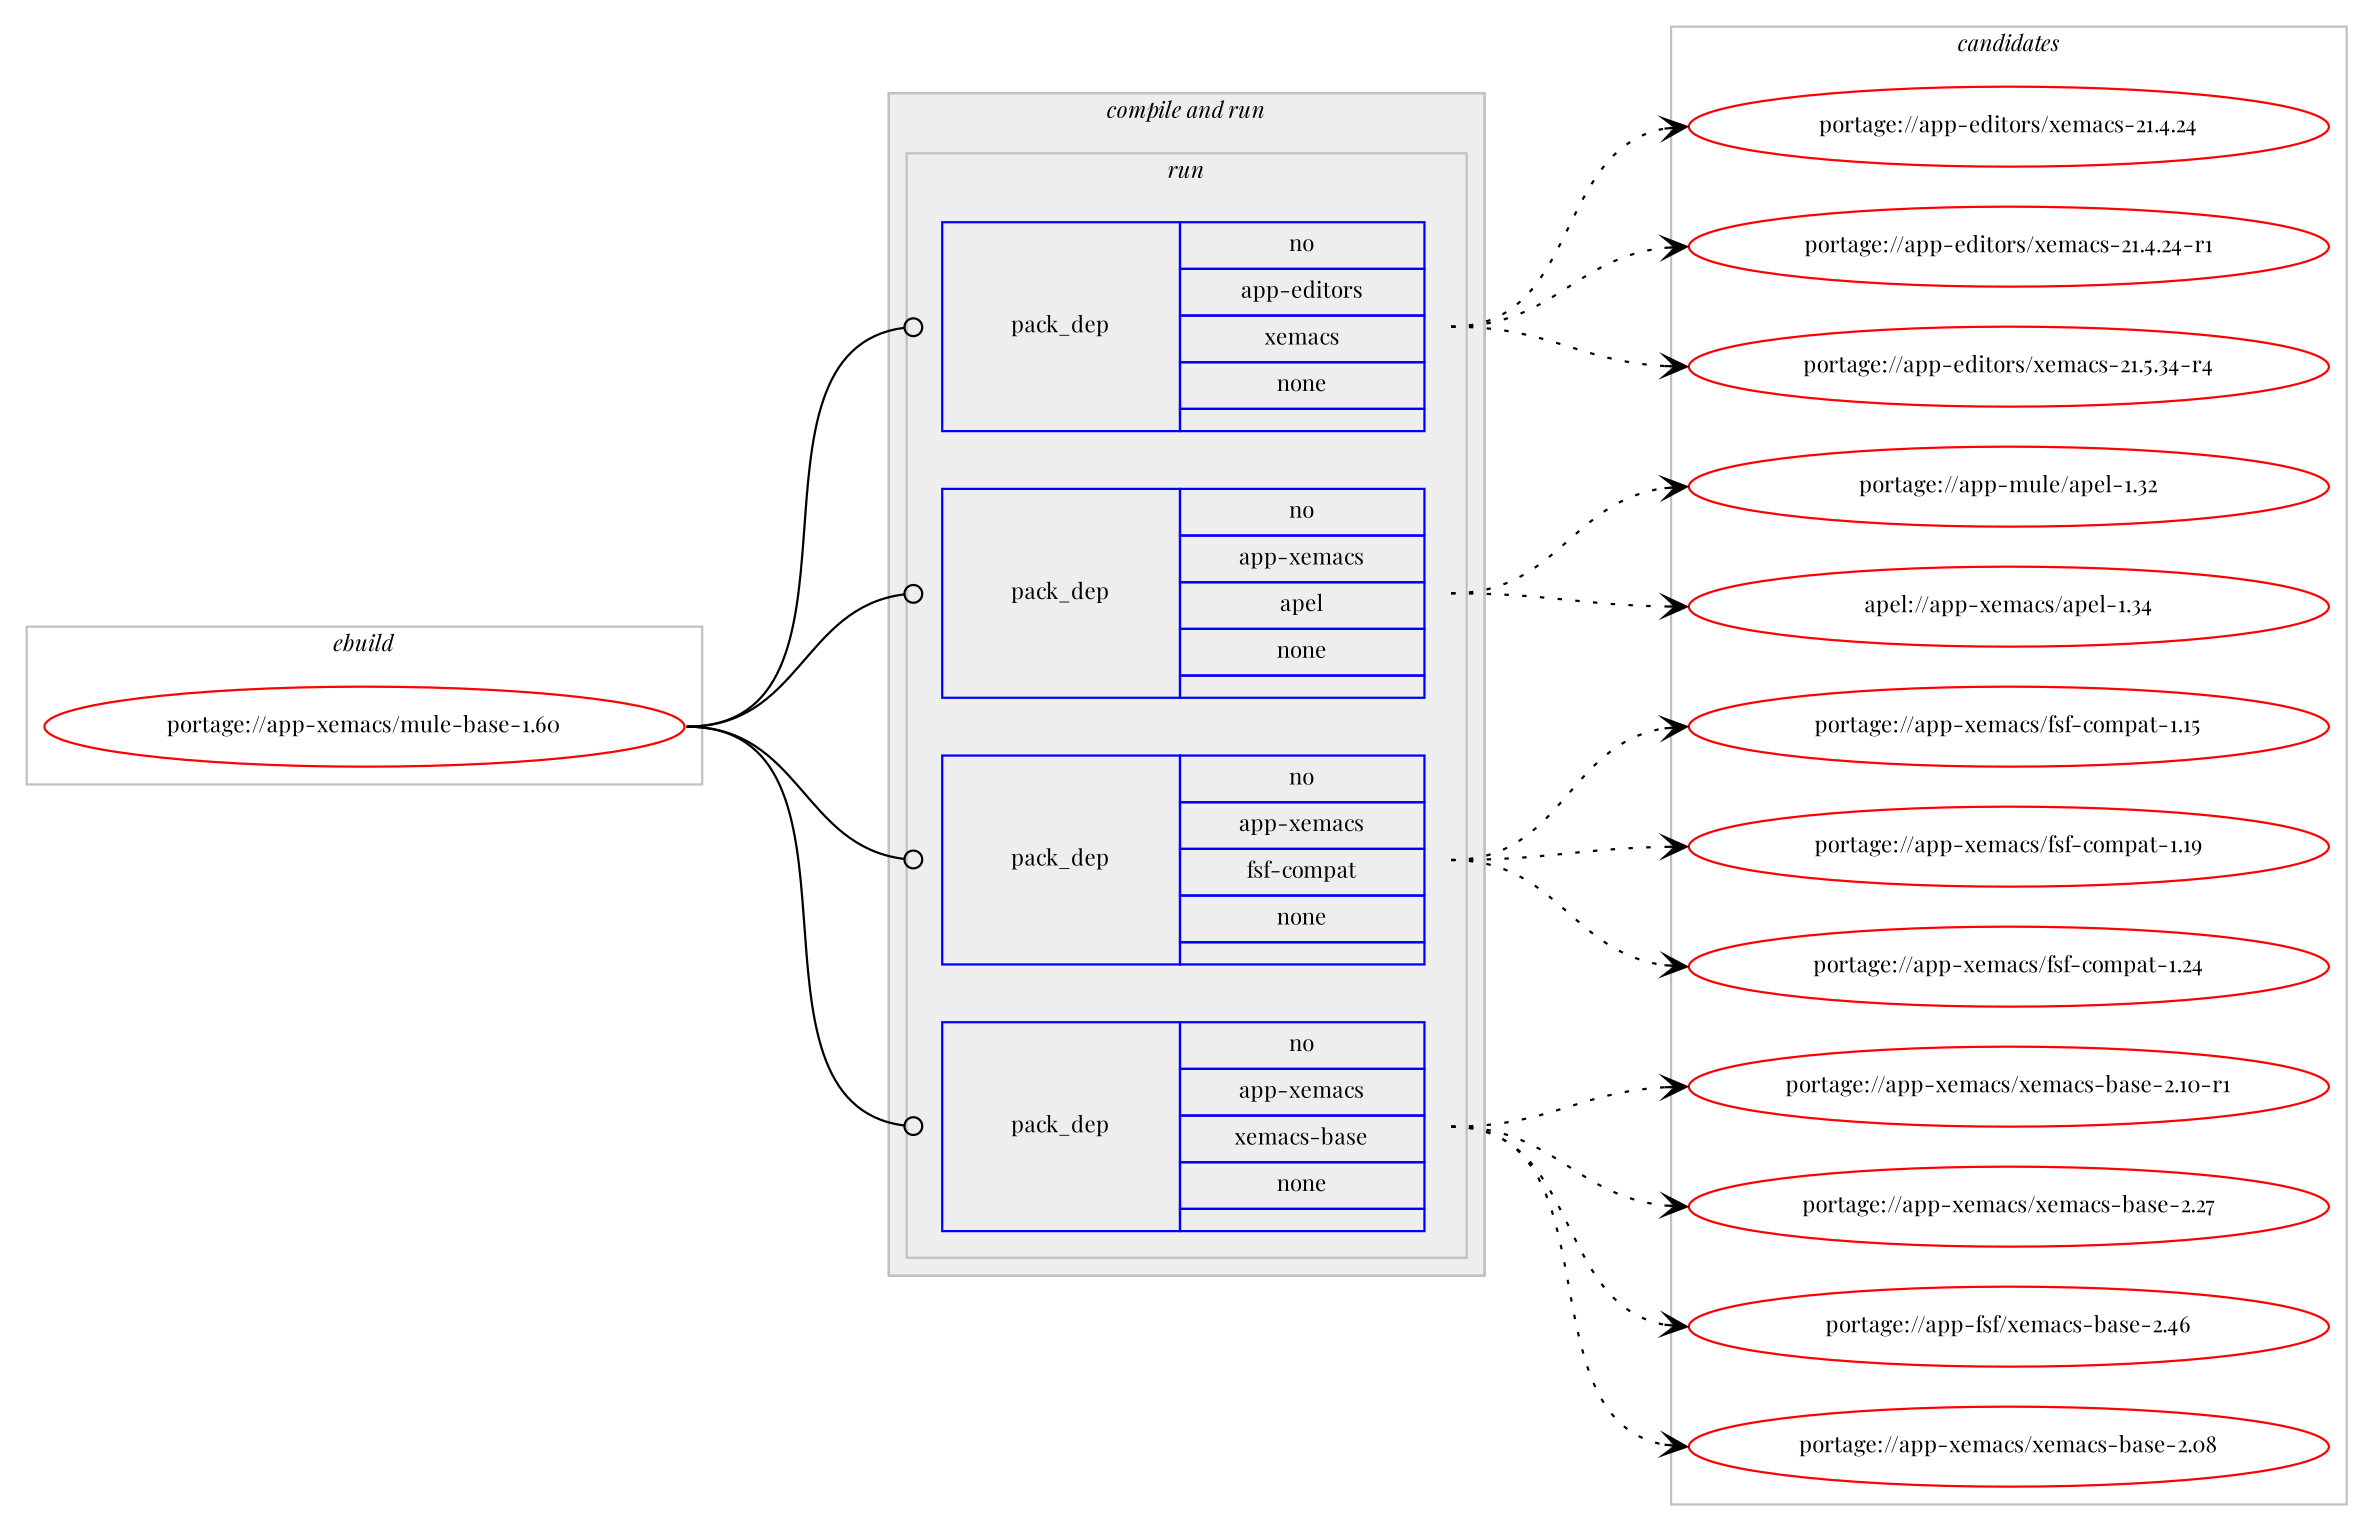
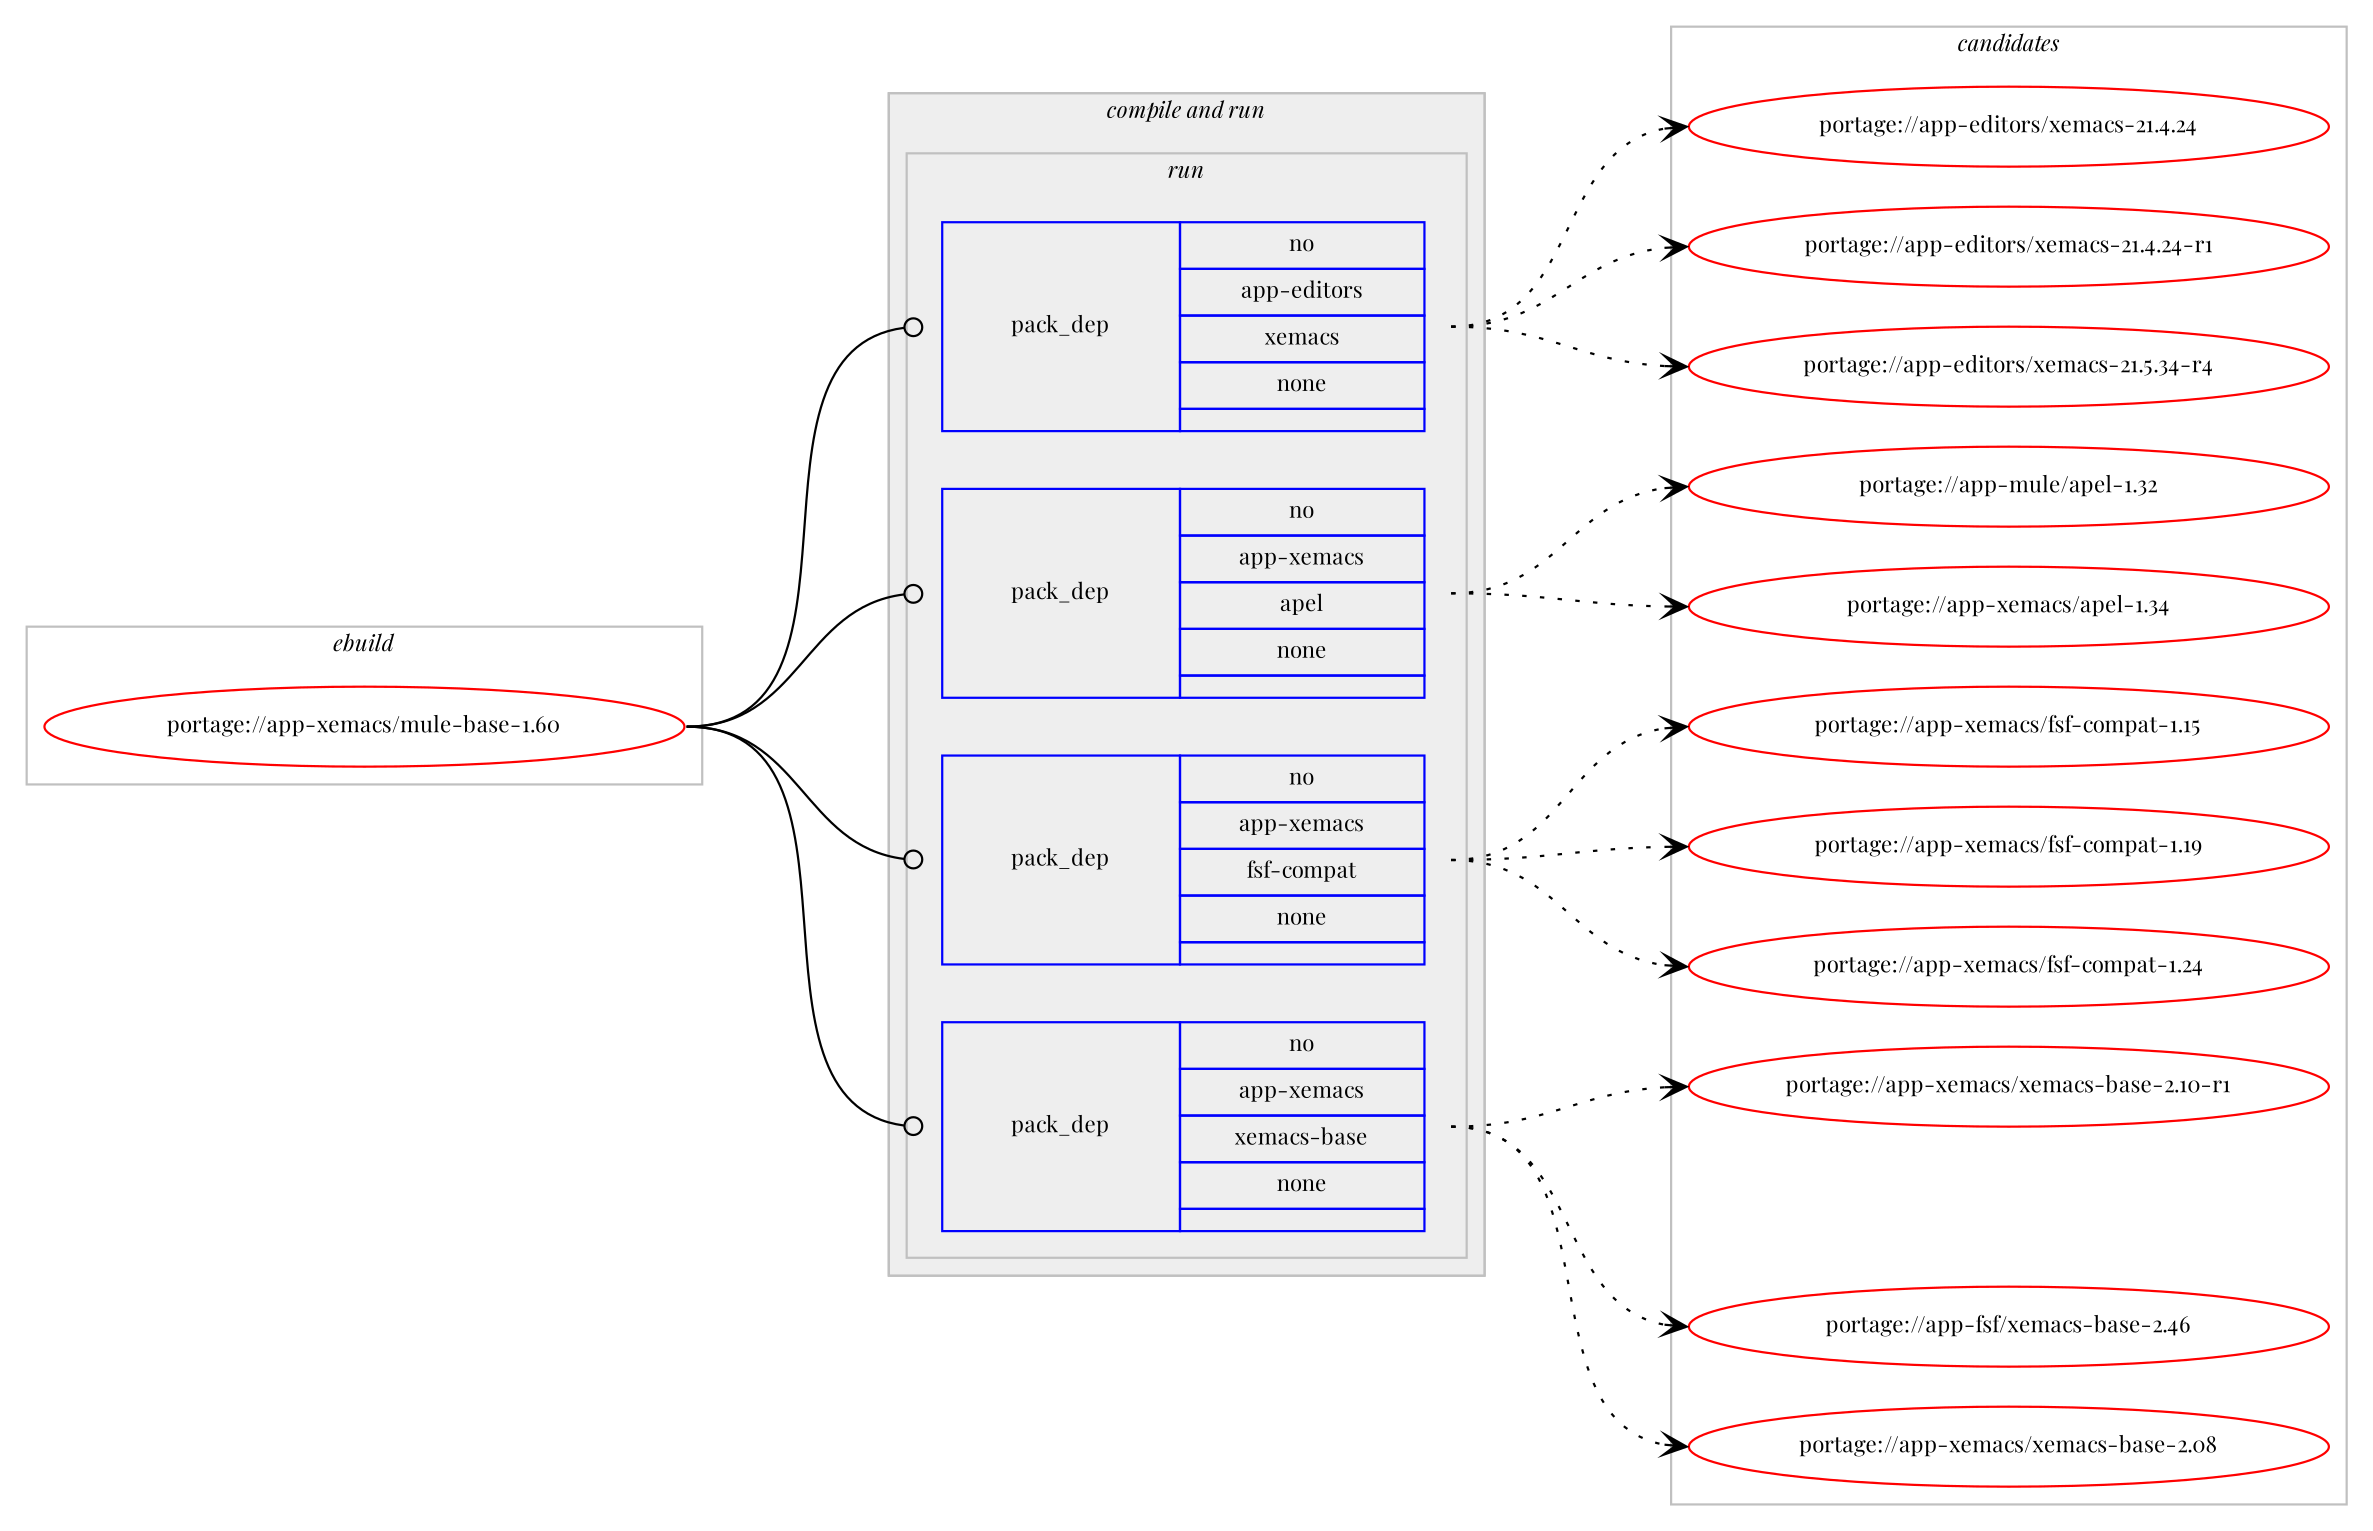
(2009, 607) -> (2009, 607)
(2009, 1207) -> none
